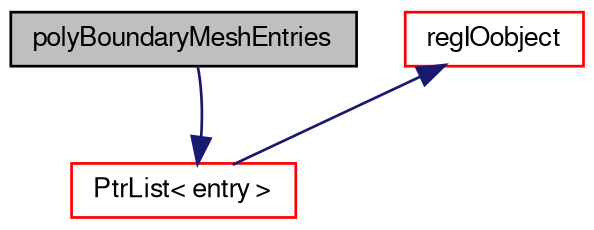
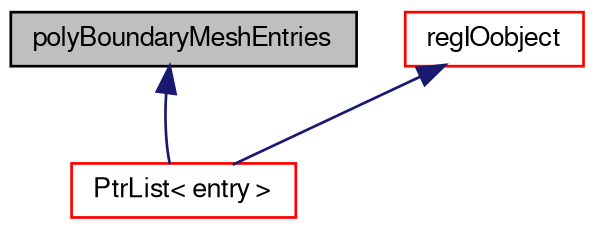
(202, 101) -> (166, 129)
